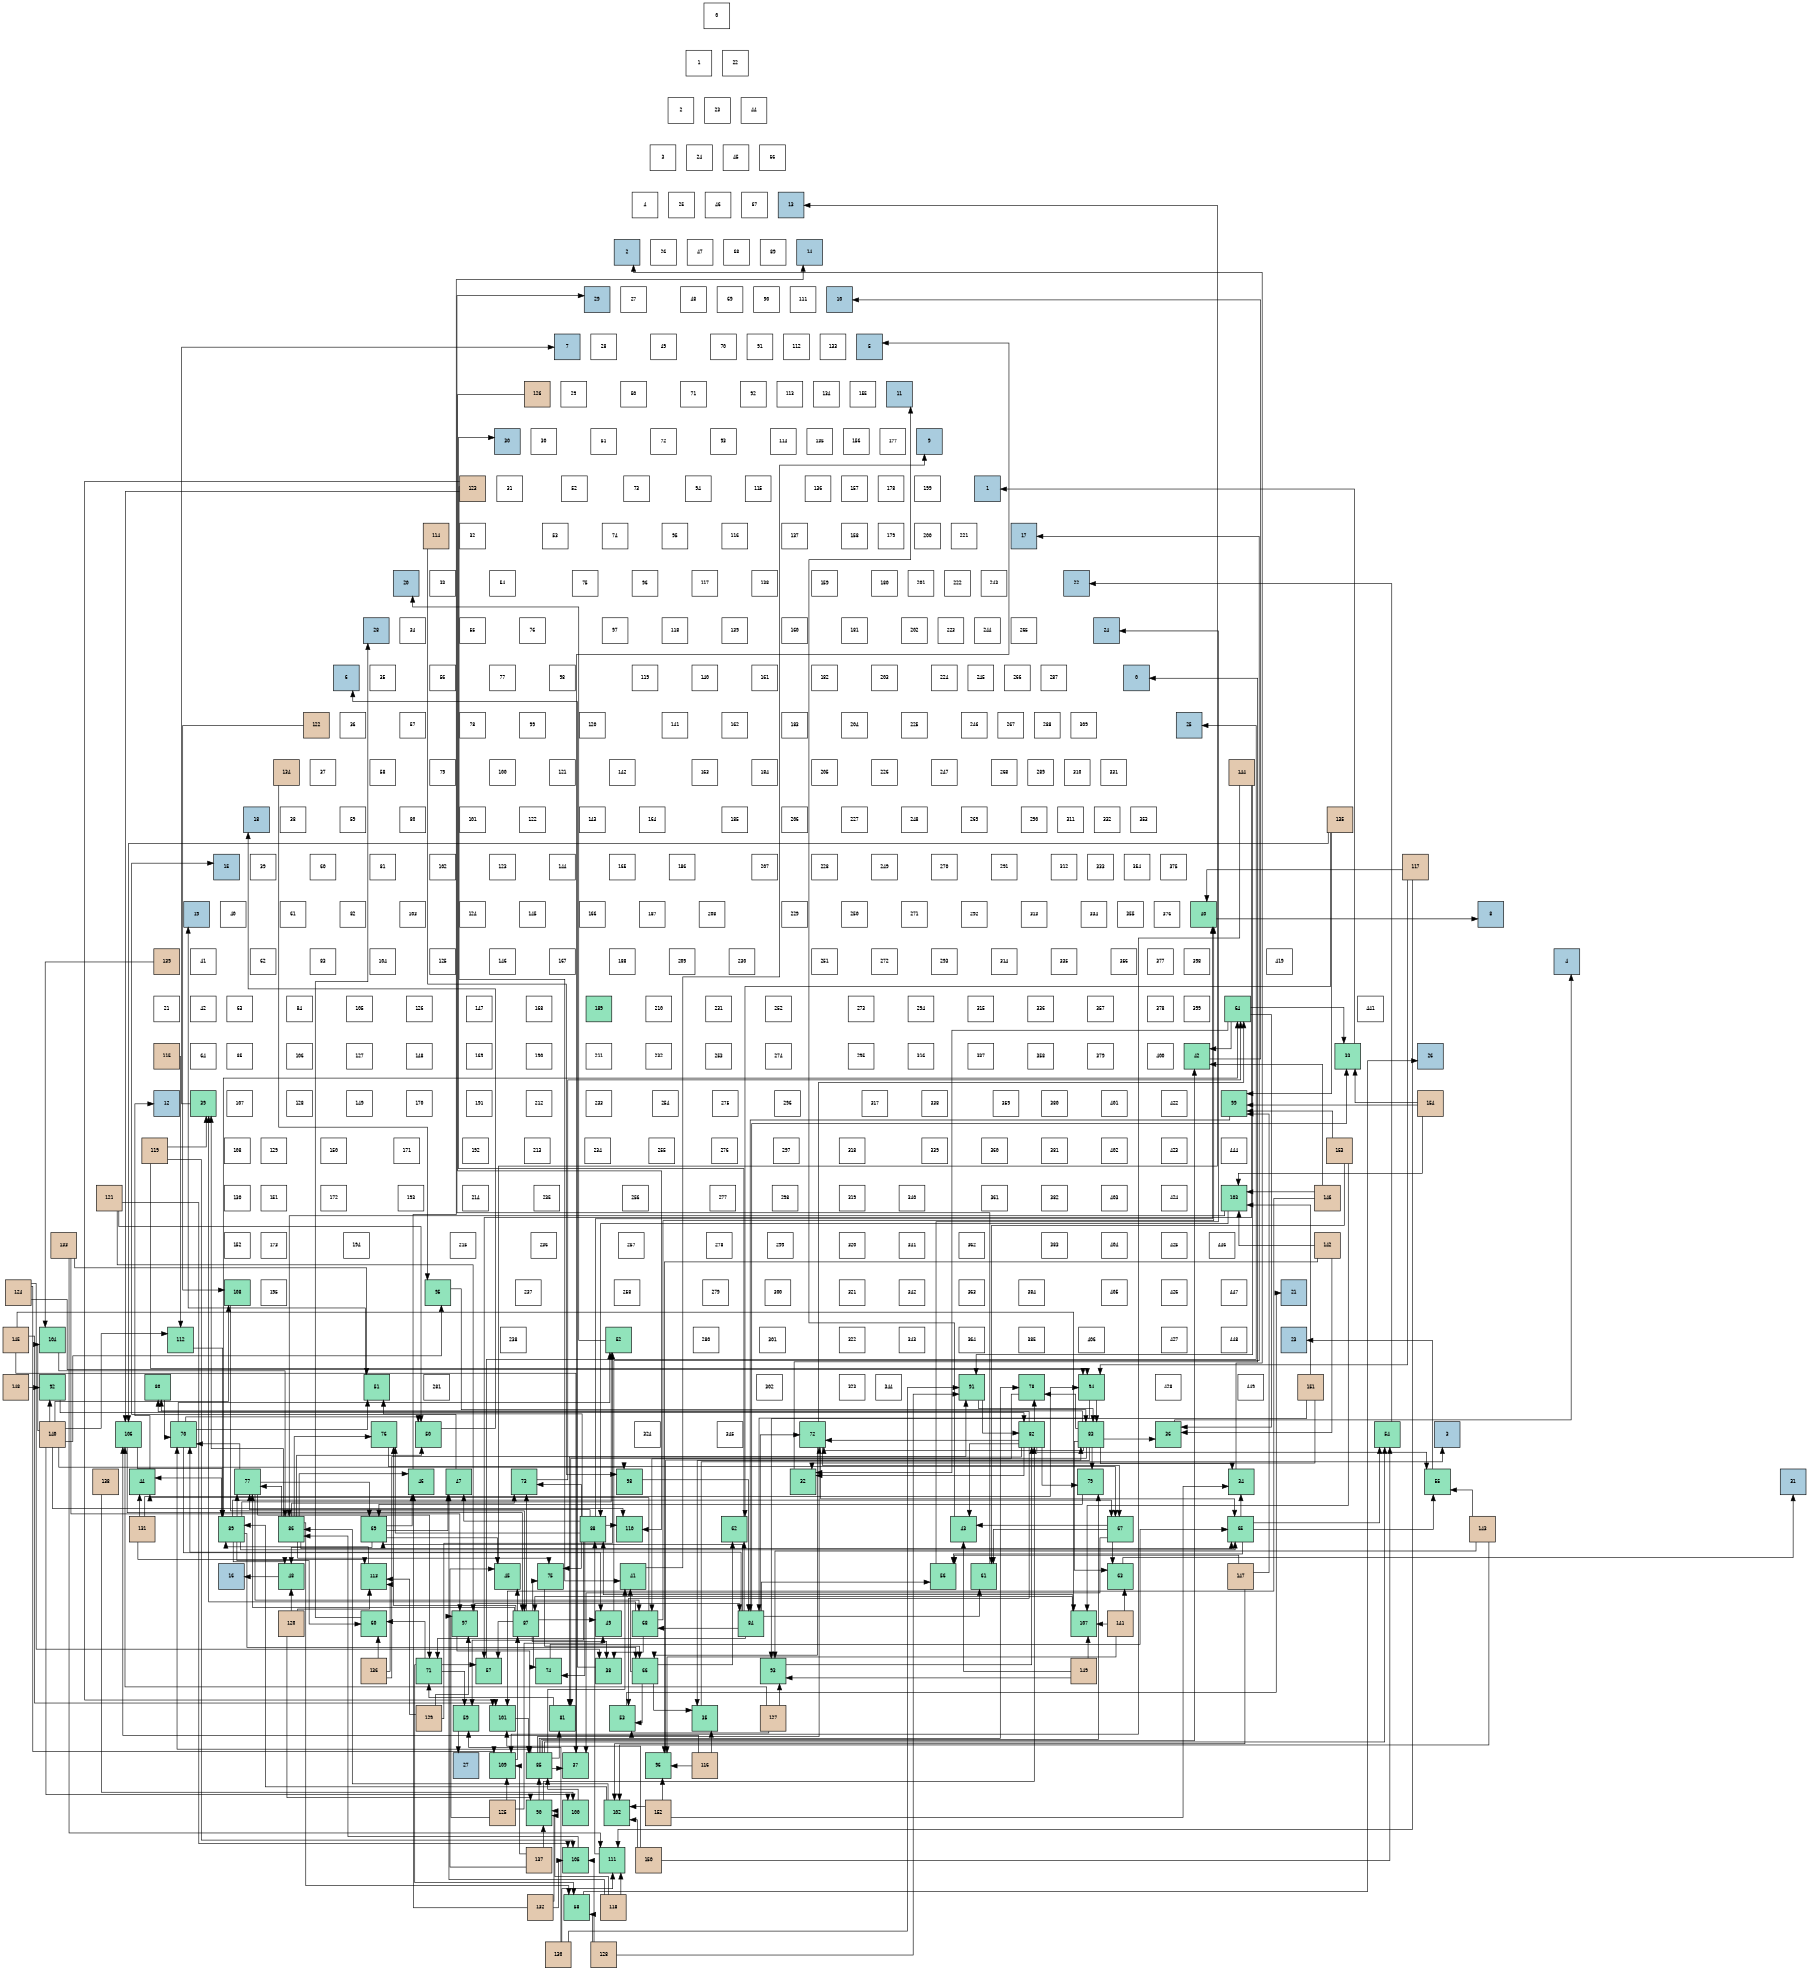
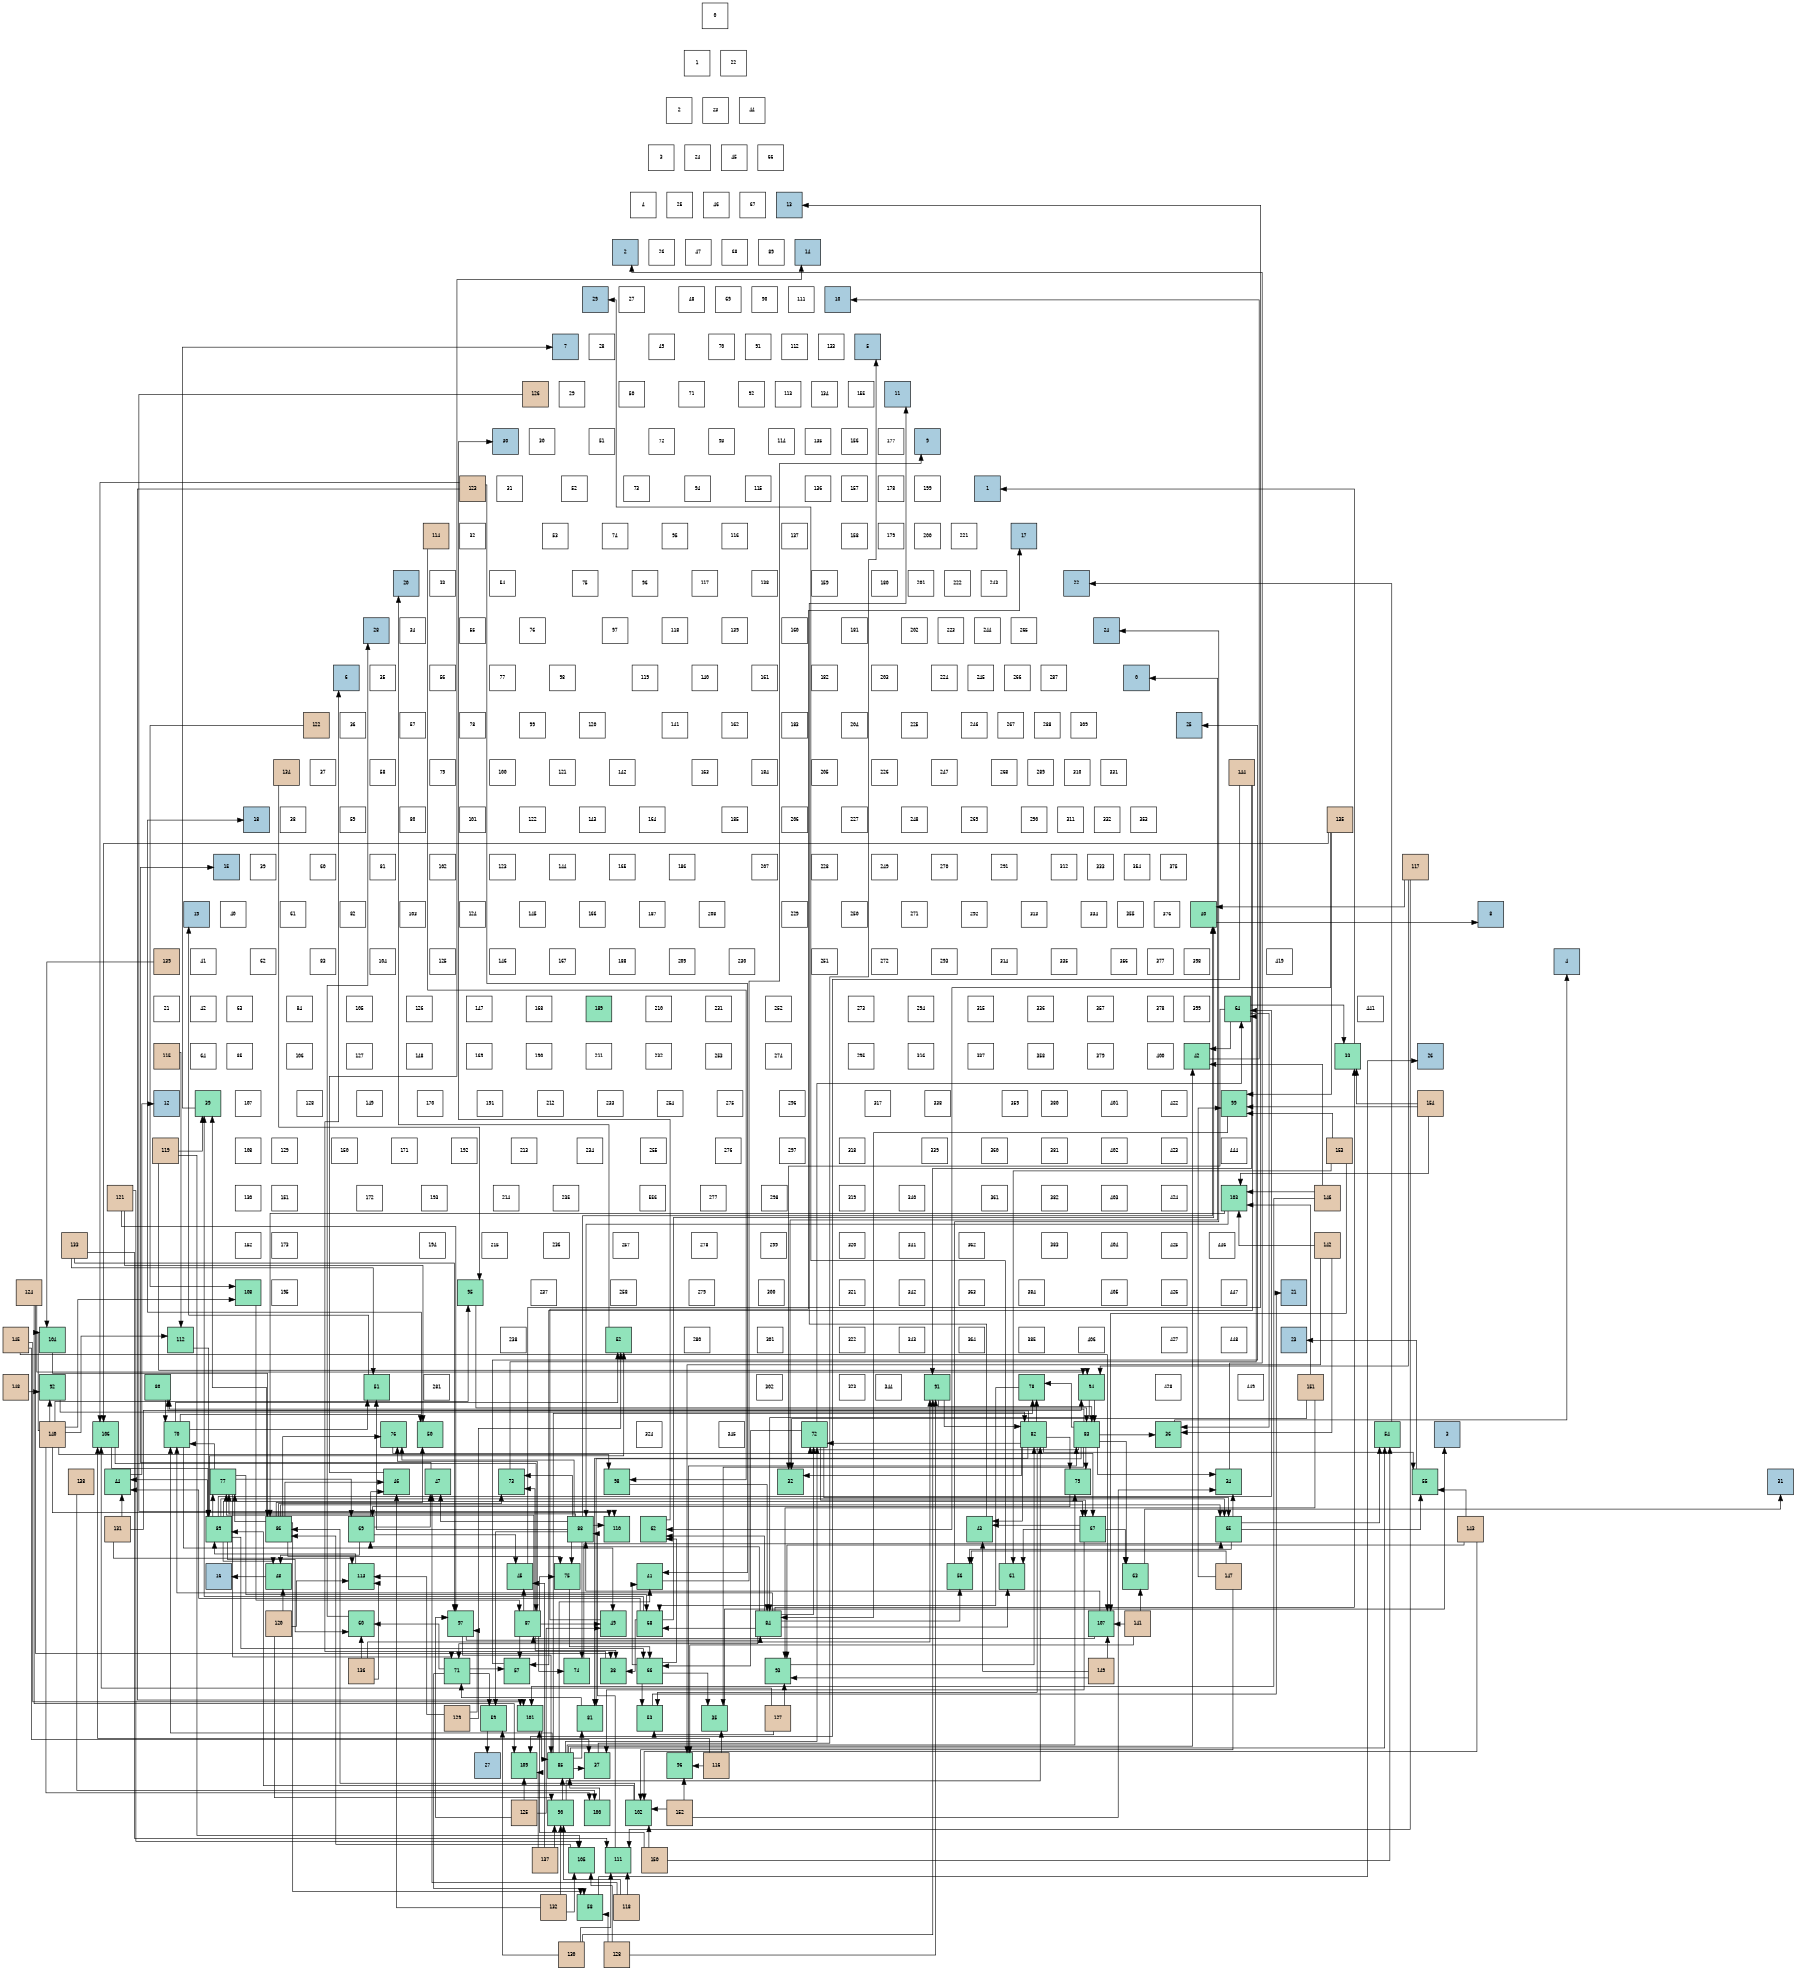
(635, 1198) -> (653, 1198)
(518, 1702) -> none
